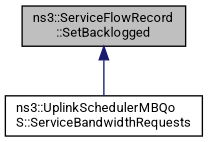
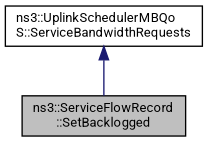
(104, 78) -> (104, 78)
